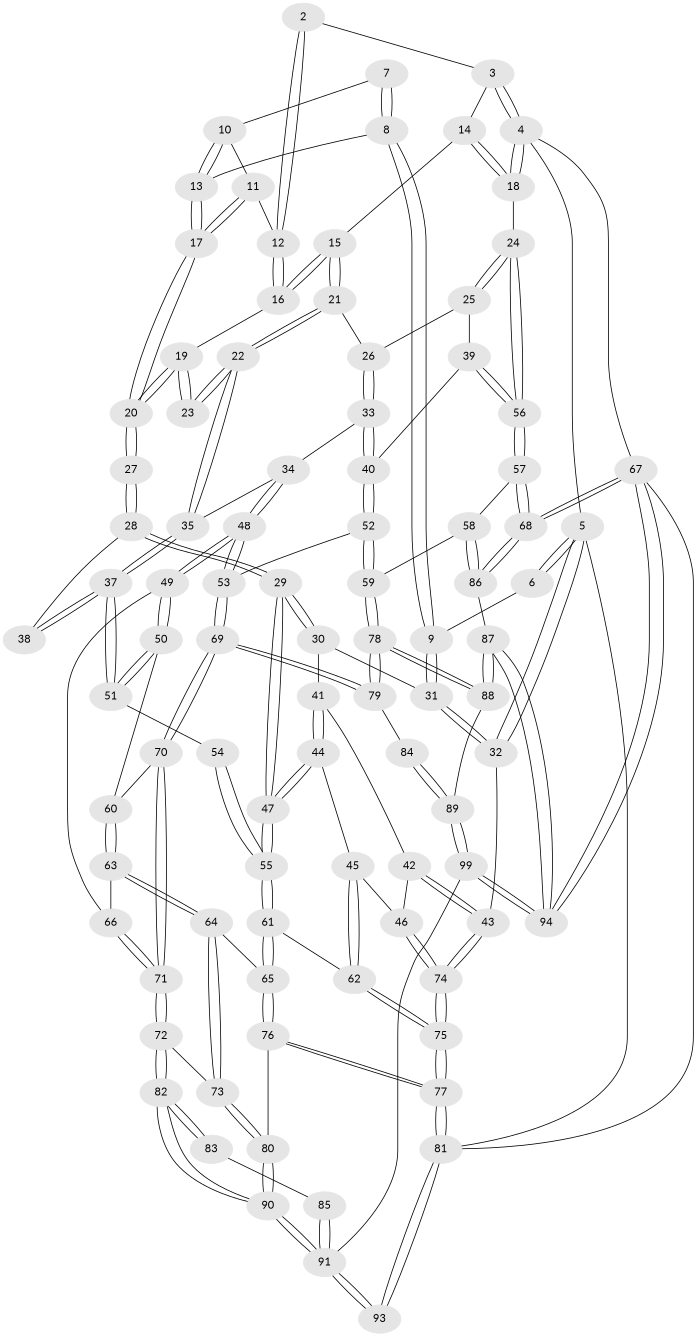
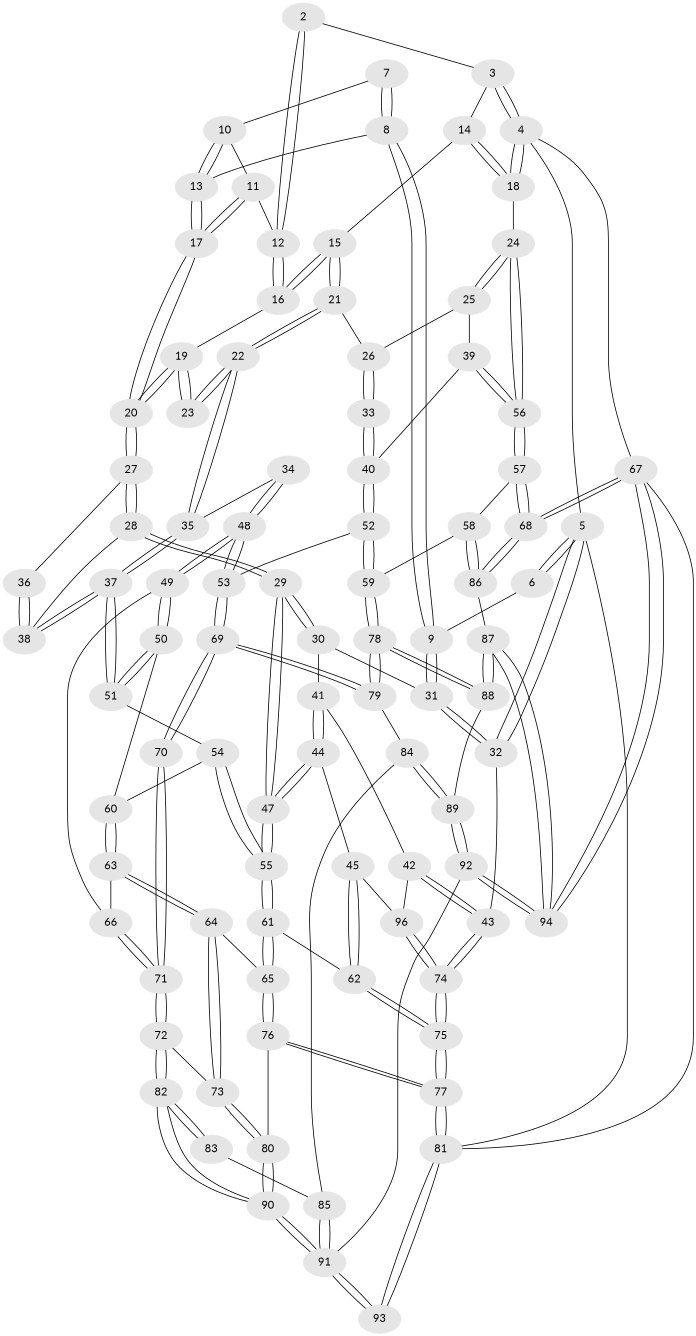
(329, 442) -> none
none -> (24, 583)
(136, 781) -> (170, 778)
(466, 866) -> (466, 866)
(402, 923) -> (402, 923)
none -> (311, 965)
